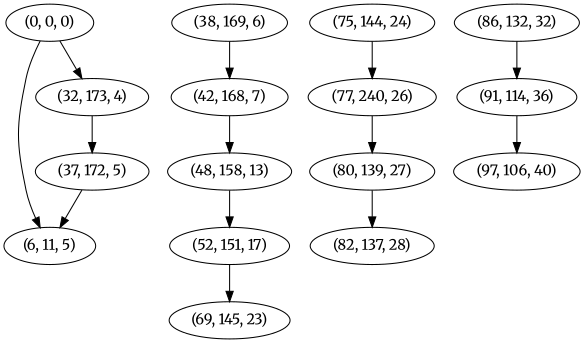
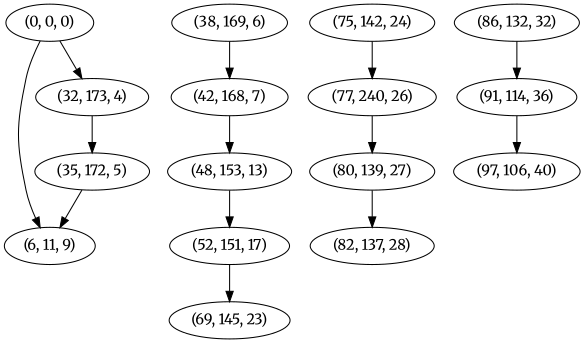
(372, 23) -> (372, 23)
(92, 172) -> (92, 172)
(230, 172) -> (230, 172)
(50, 246) -> (50, 246)
